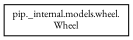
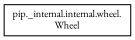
(66, 20) -> (67, 20)
